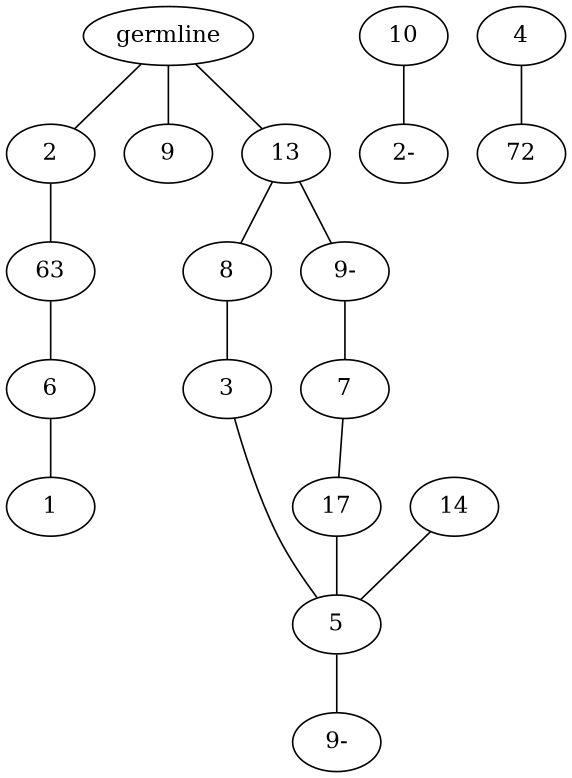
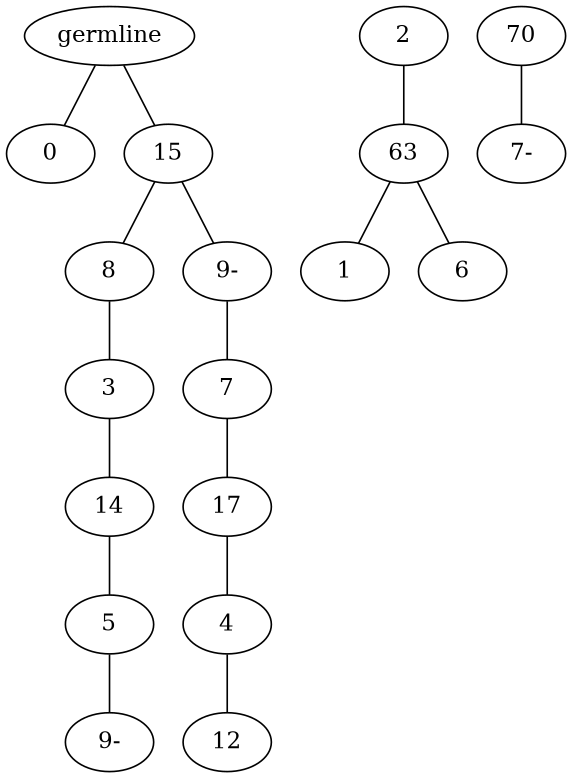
(404, 36) -> (521, 36)
(108, 96) -> none
(168, 154) -> (51, 154)
(286, 154) -> (168, 154)
(404, 154) -> (521, 154)
(521, 154) -> (227, 742)
(51, 448) -> (374, 213)
(267, 512) -> (110, 448)
(337, 566) -> (227, 566)
